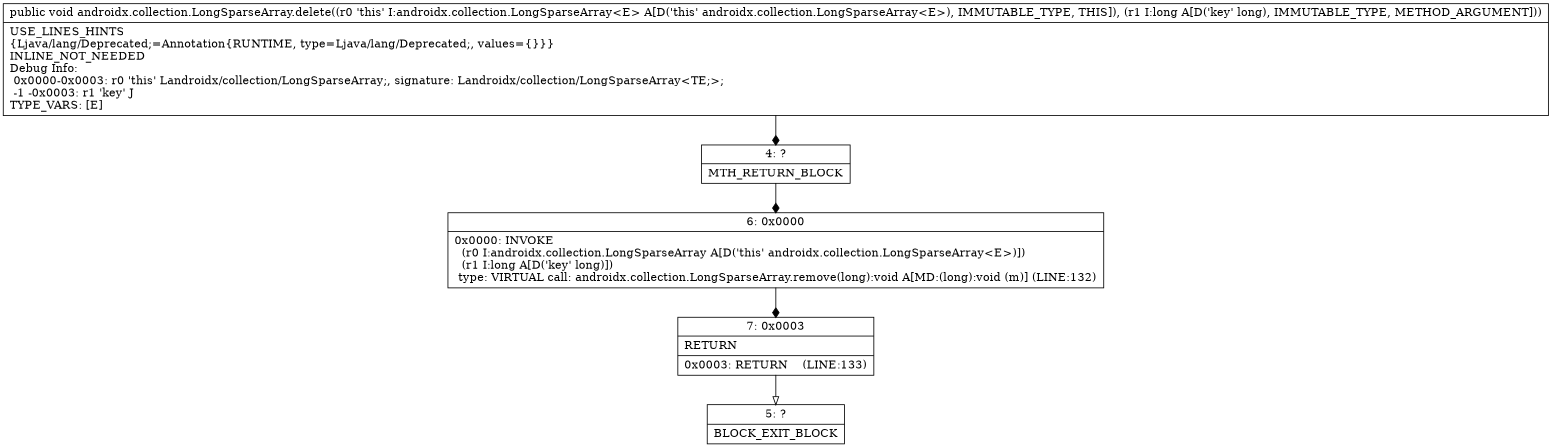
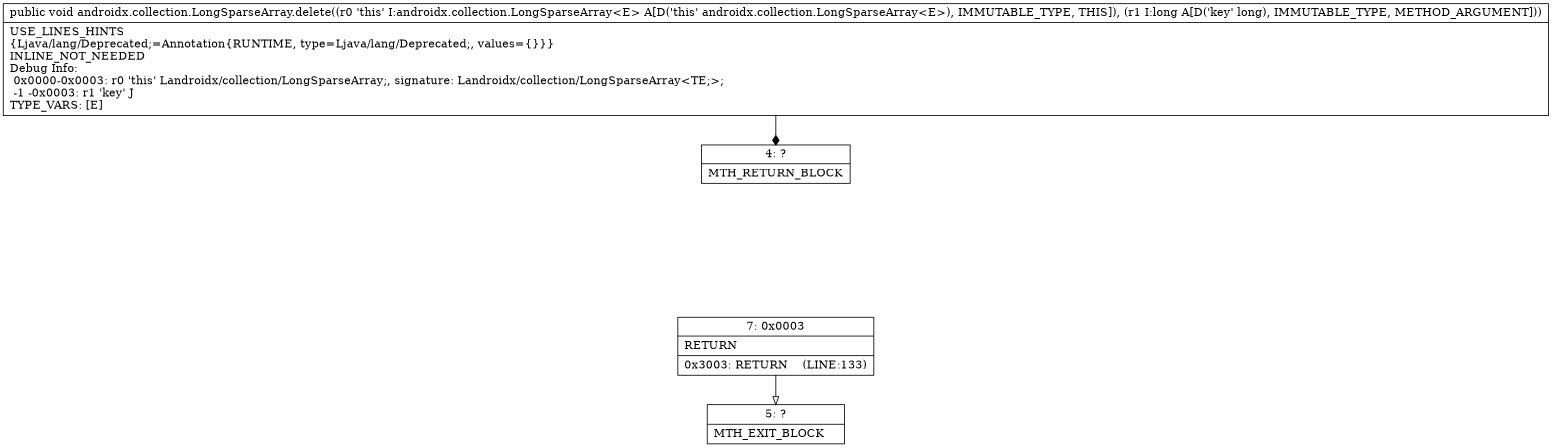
(776, 250) -> none
(776, 365) -> (776, 365)
(776, 434) -> (769, 434)
